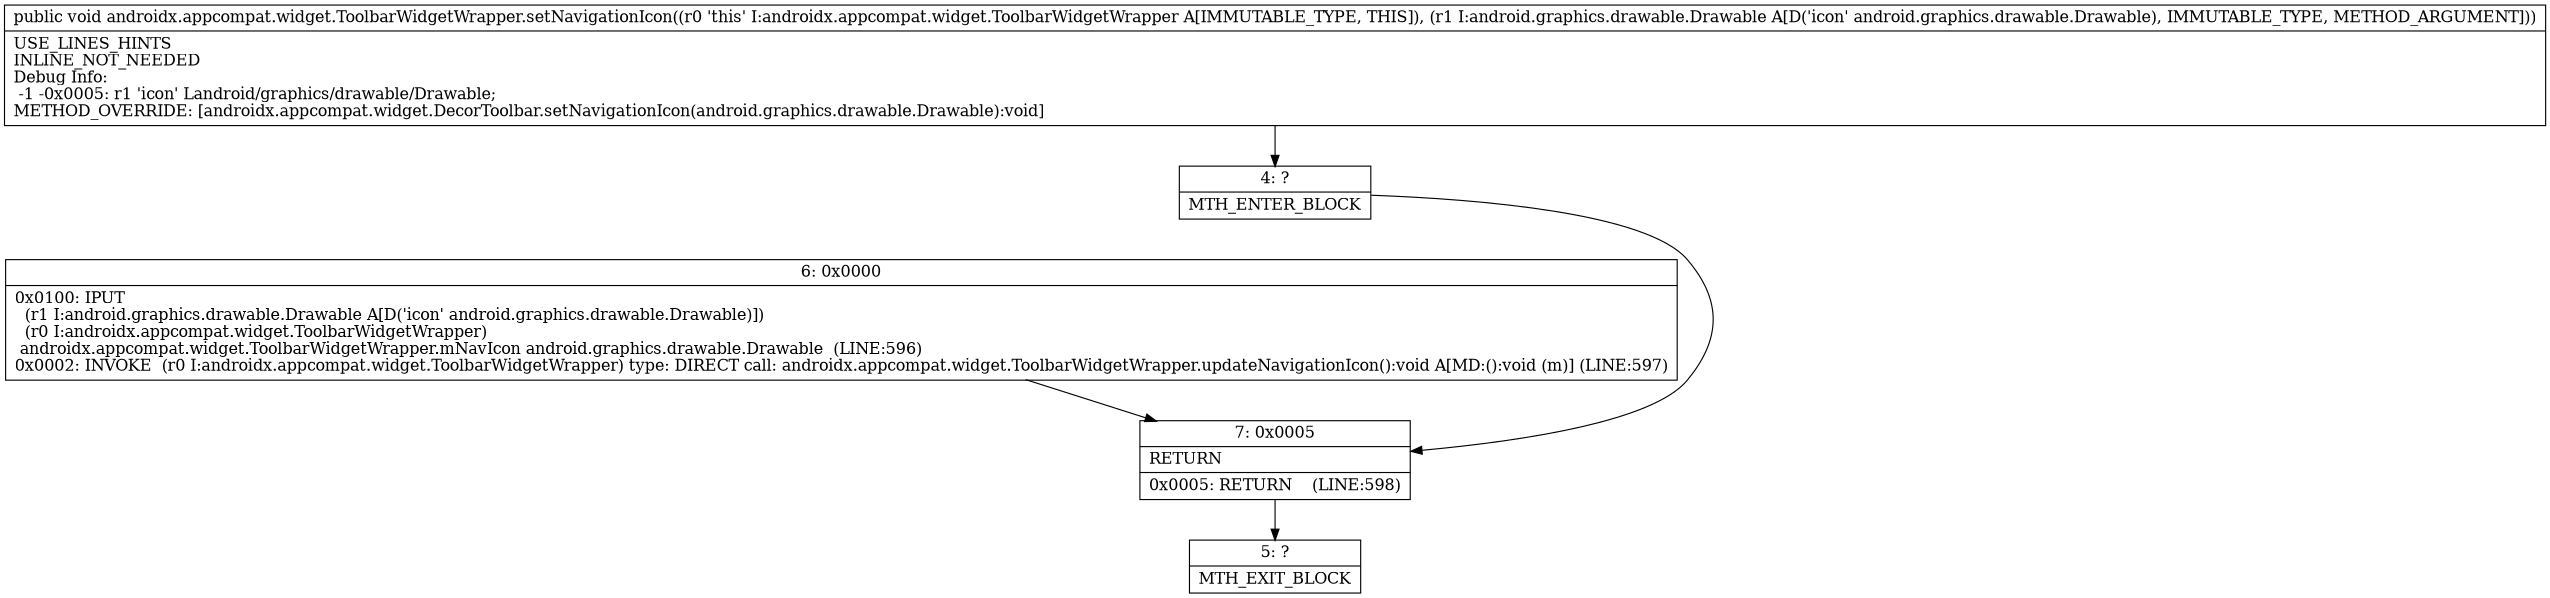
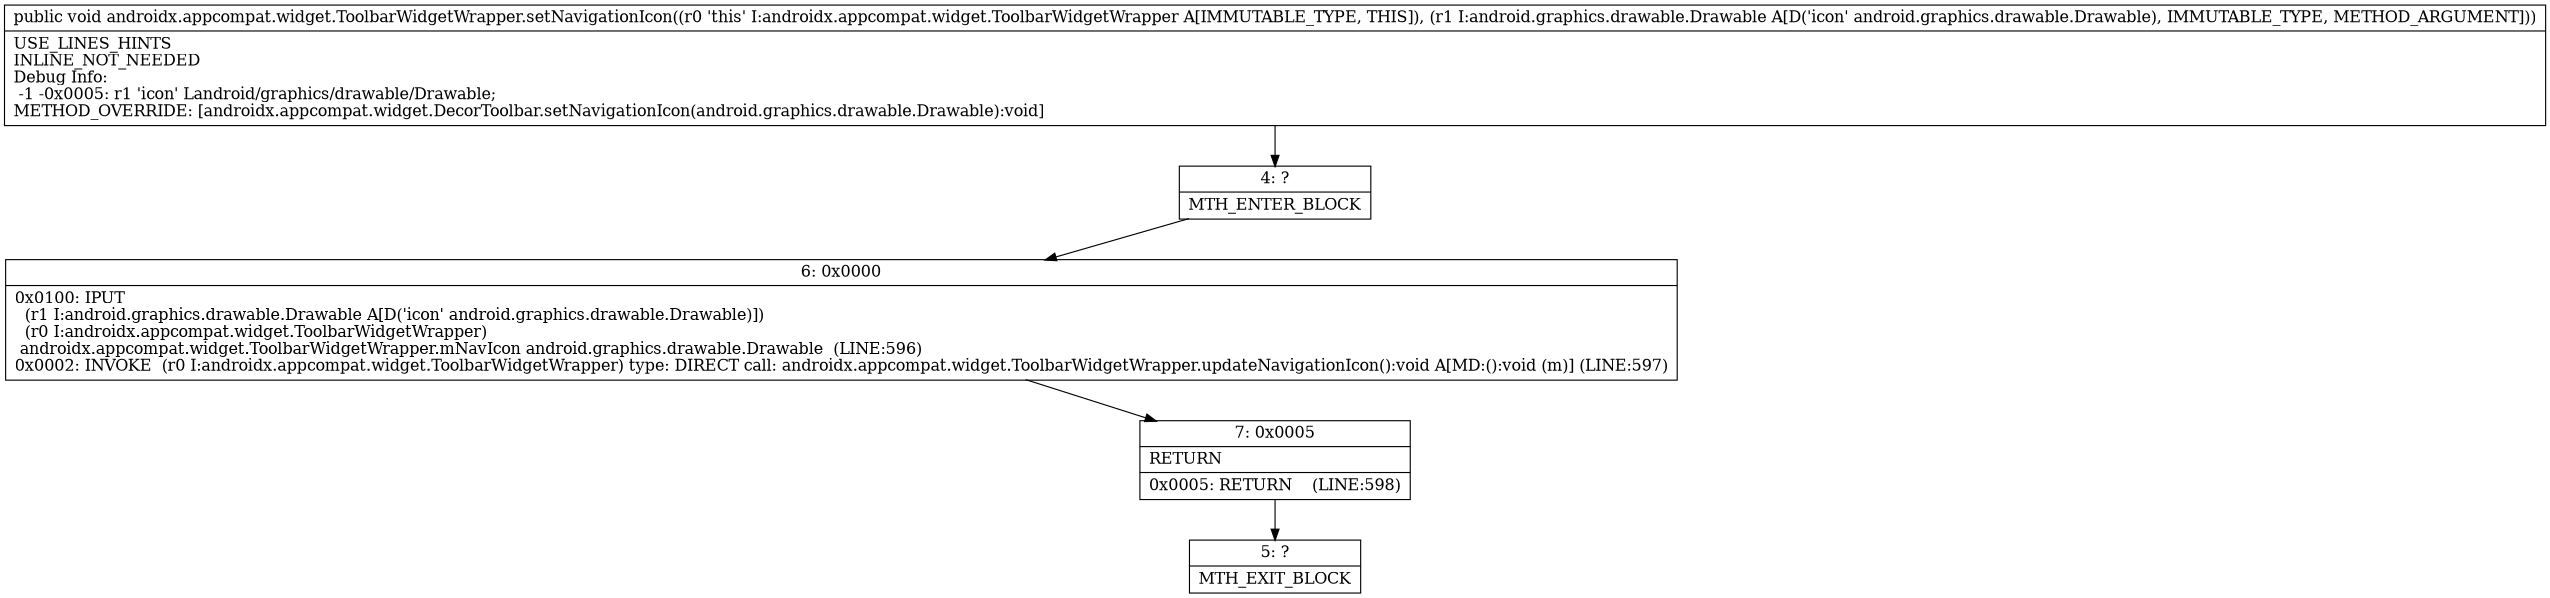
(1709, 296) -> (1122, 238)
